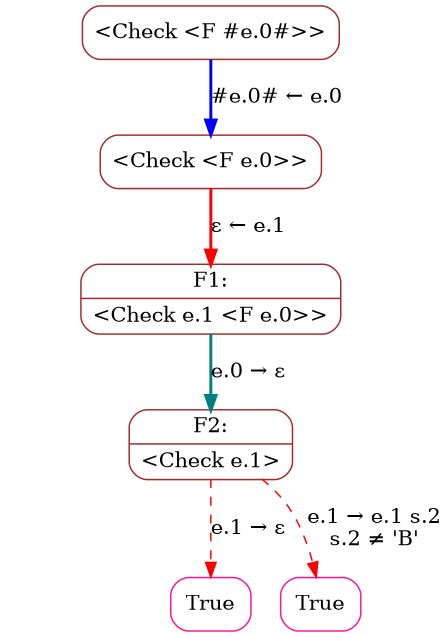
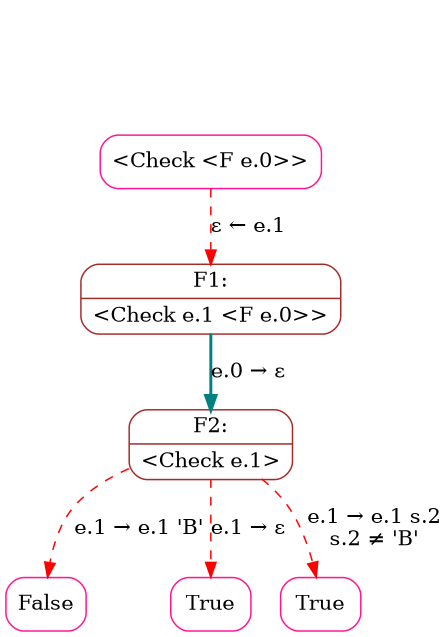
(211, 33) -> none
(211, 162) -> (211, 162)
(211, 219) -> (211, 219)
none -> (46, 604)
